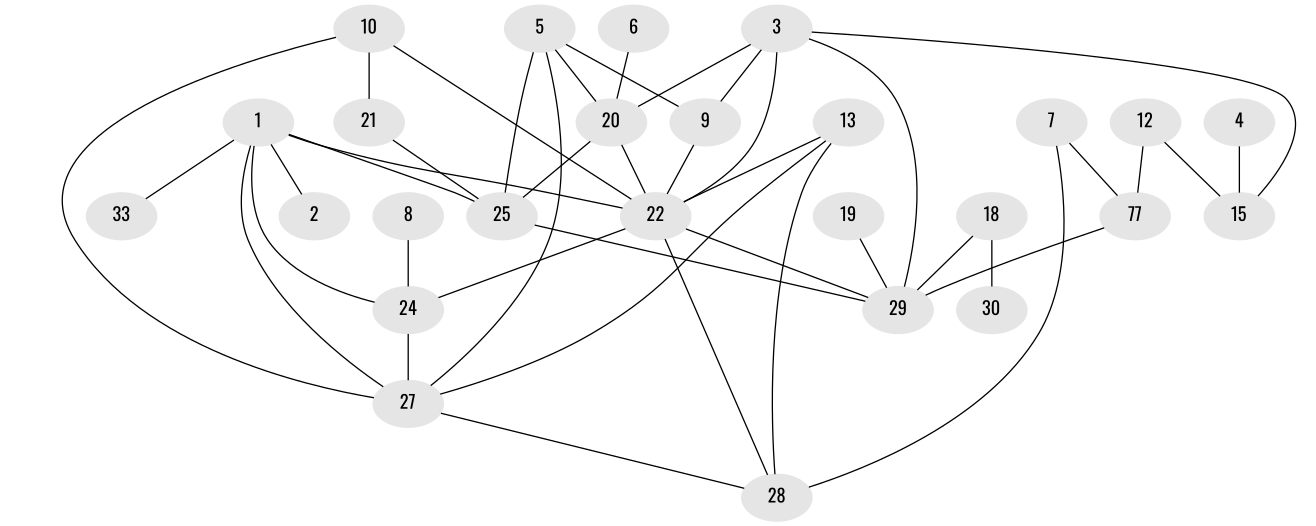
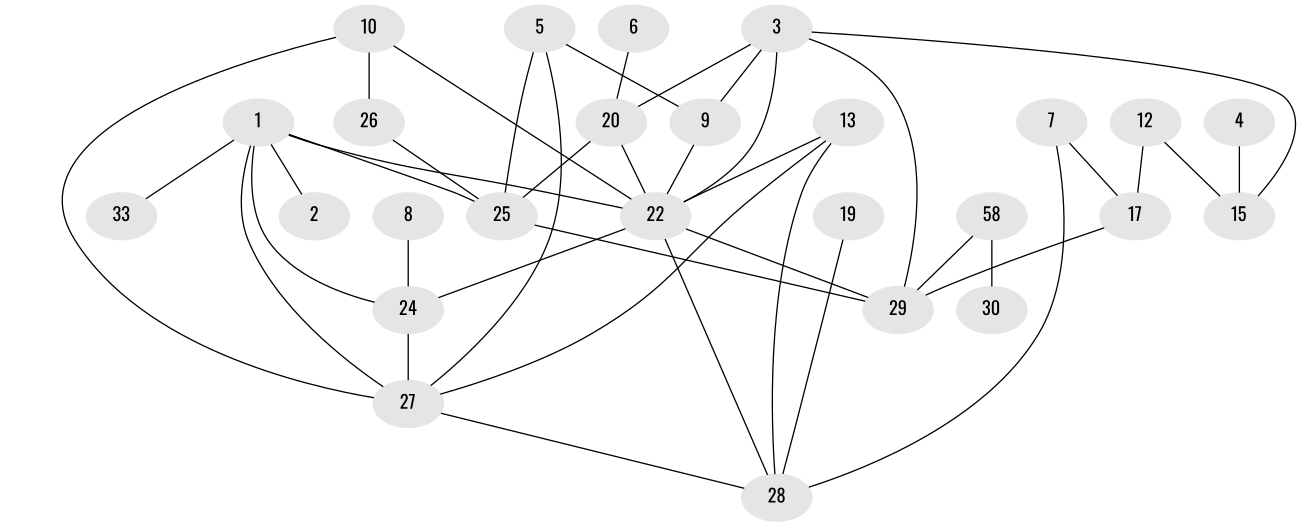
(576, 76) -> none
(369, 122) -> (369, 122)
(992, 216) -> (992, 216)
(1135, 216) -> (1135, 216)
(873, 263) -> (813, 357)
